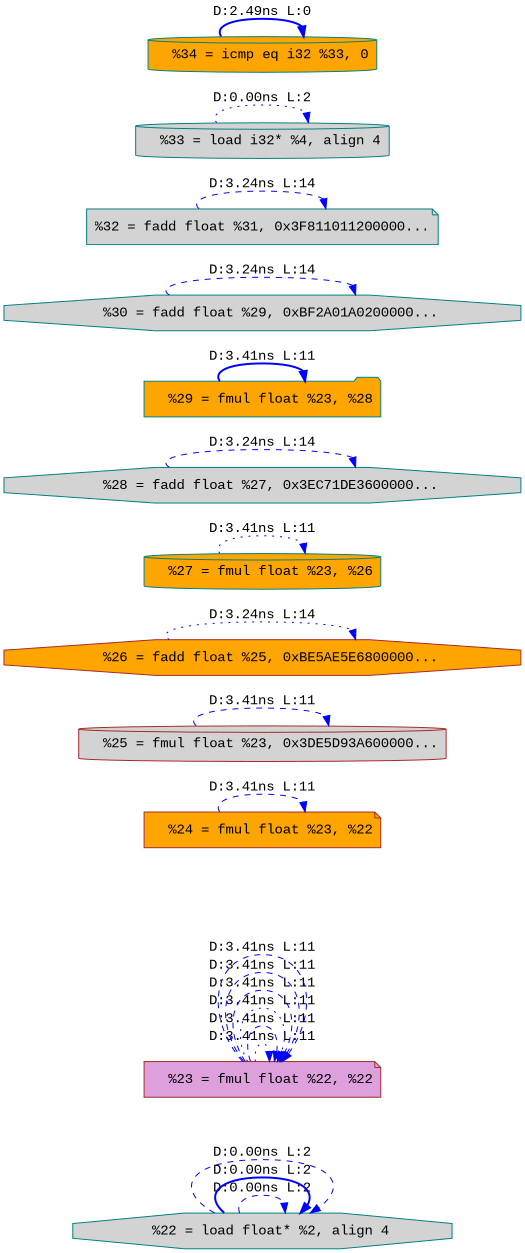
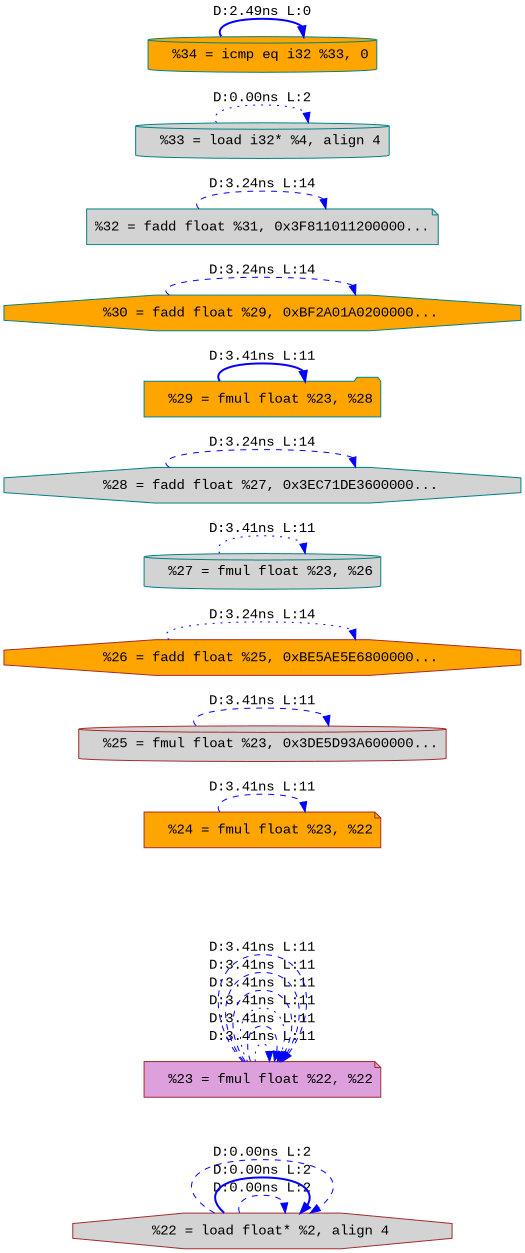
(262, 313) -> (262, 313)
(262, 571) -> (262, 571)
(262, 1231) -> (262, 1231)
